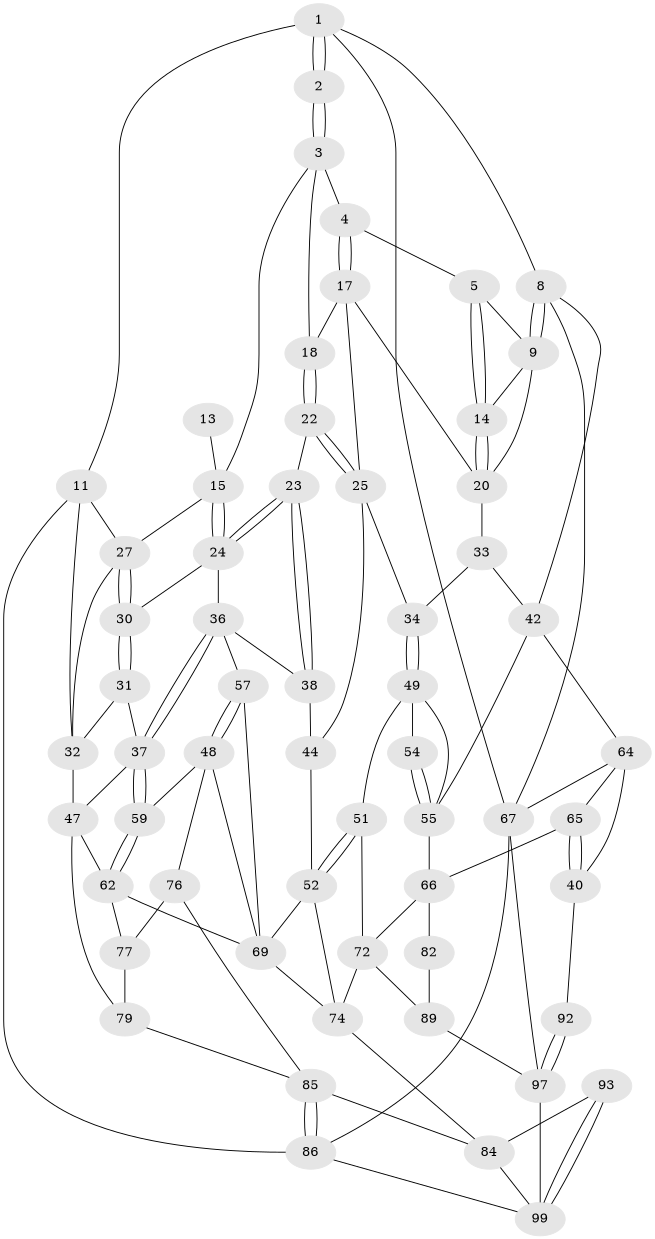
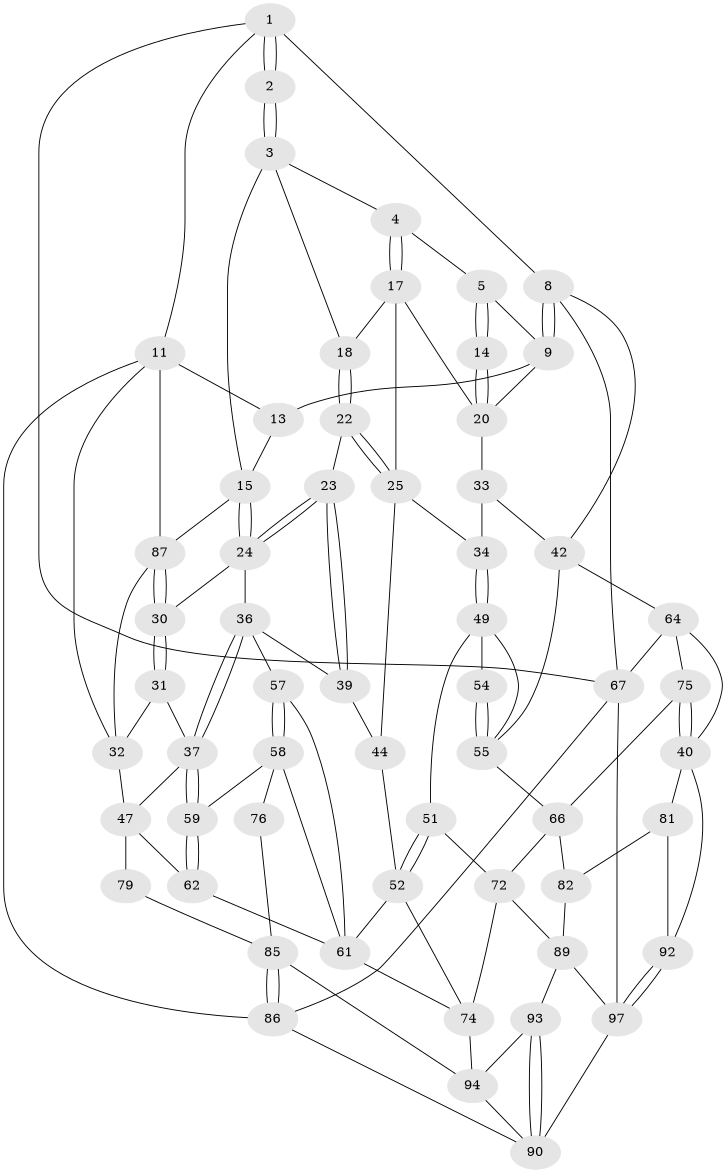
none -> (219, 387)
(508, 387) -> (413, 387)
(125, 553) -> (160, 553)
(310, 686) -> (345, 686)
(209, 753) -> (278, 753)
(575, 820) -> (685, 686)
none -> (668, 820)
(125, 953) -> none
(261, 953) -> (345, 953)
none -> (549, 986)
(489, 1153) -> (473, 1086)
(540, 1219) -> (536, 1153)
